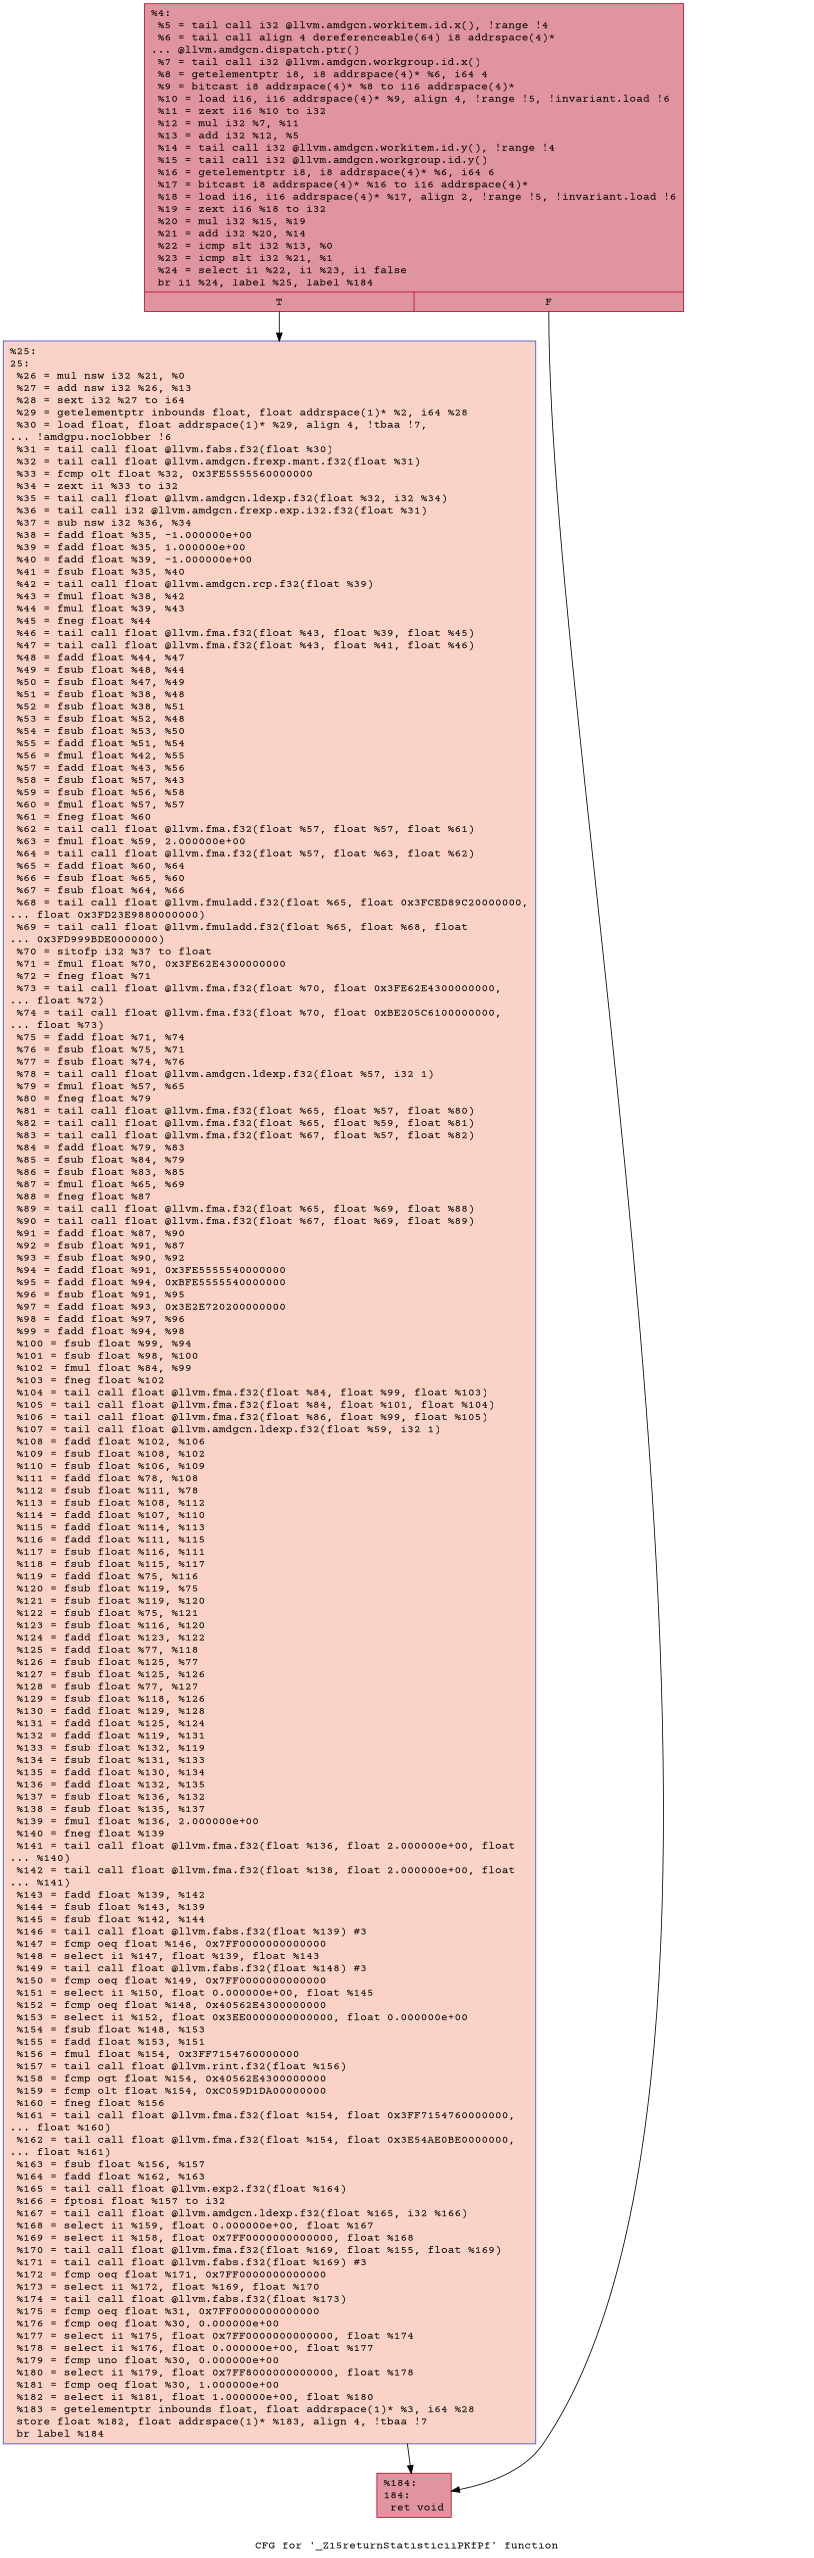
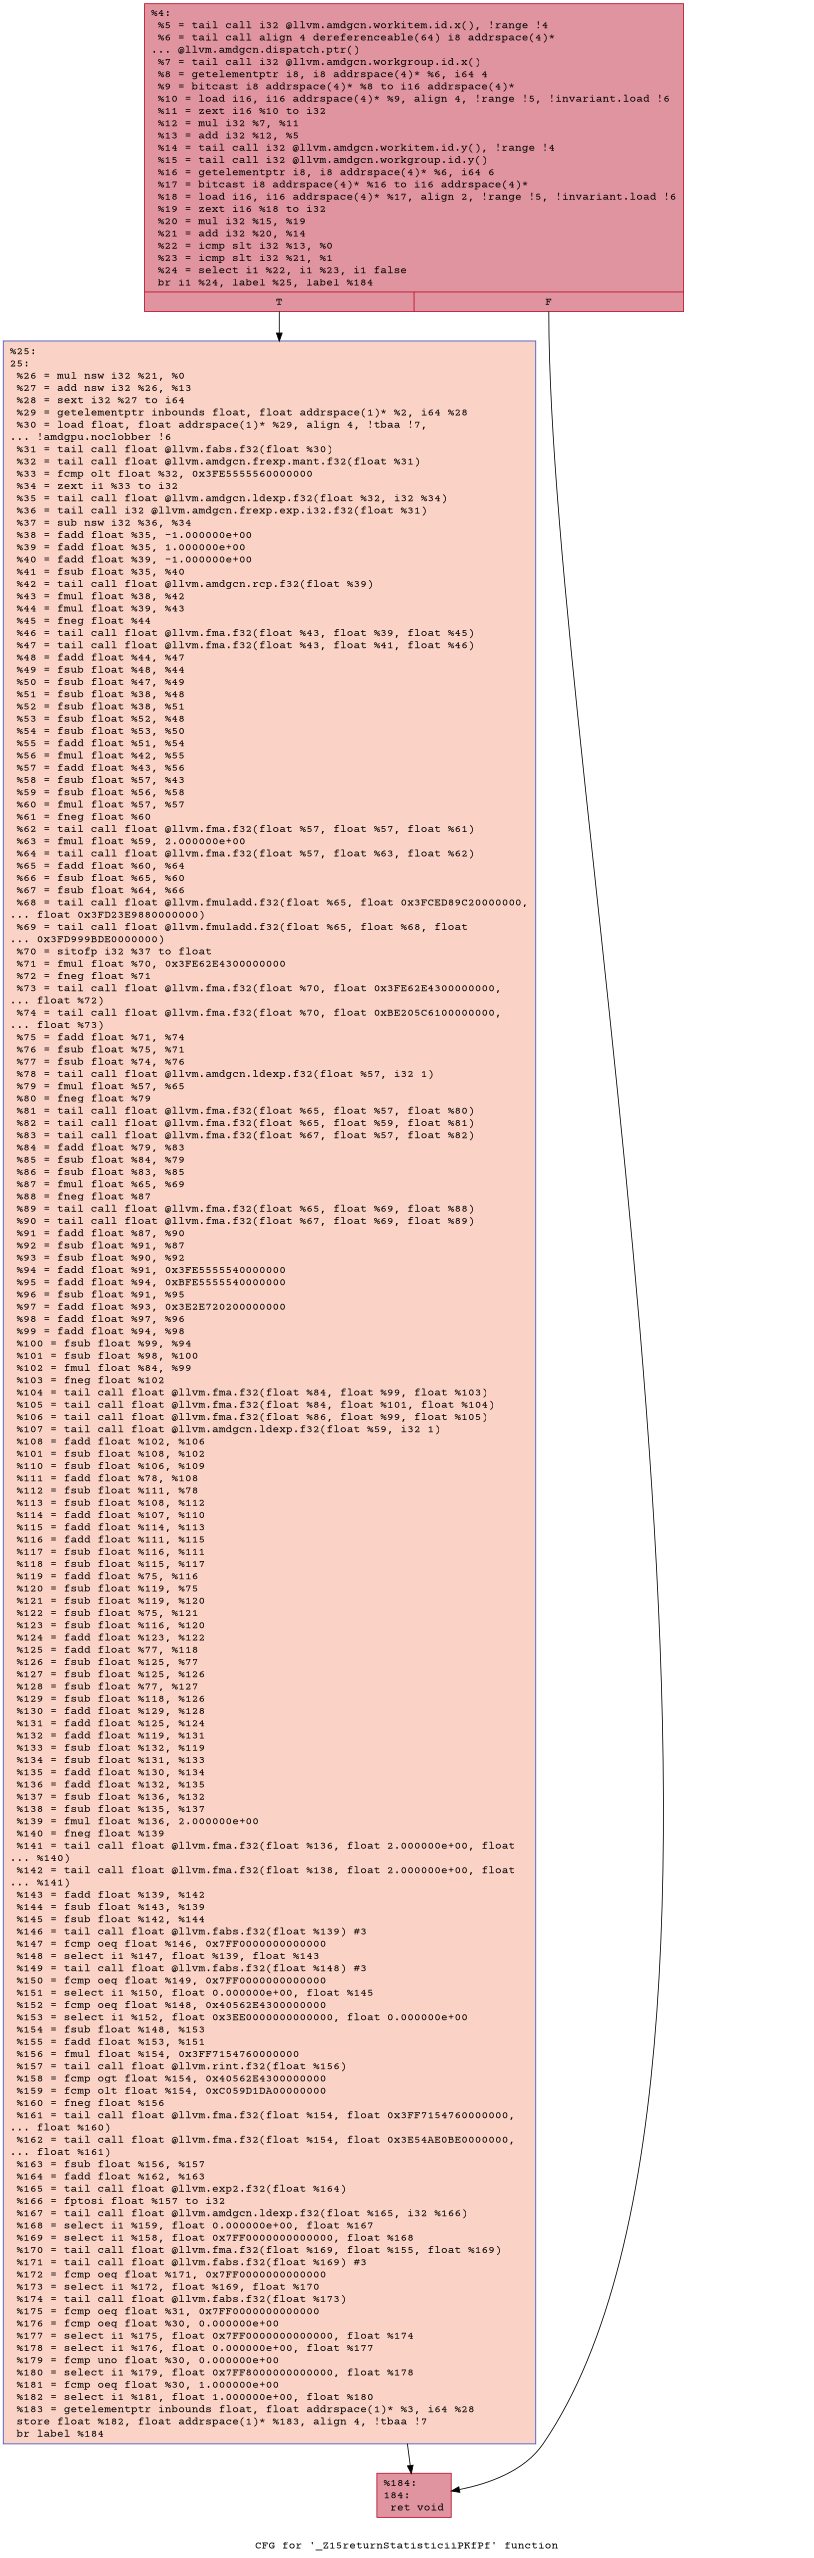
(108, 1453) -> (108, 1453)
